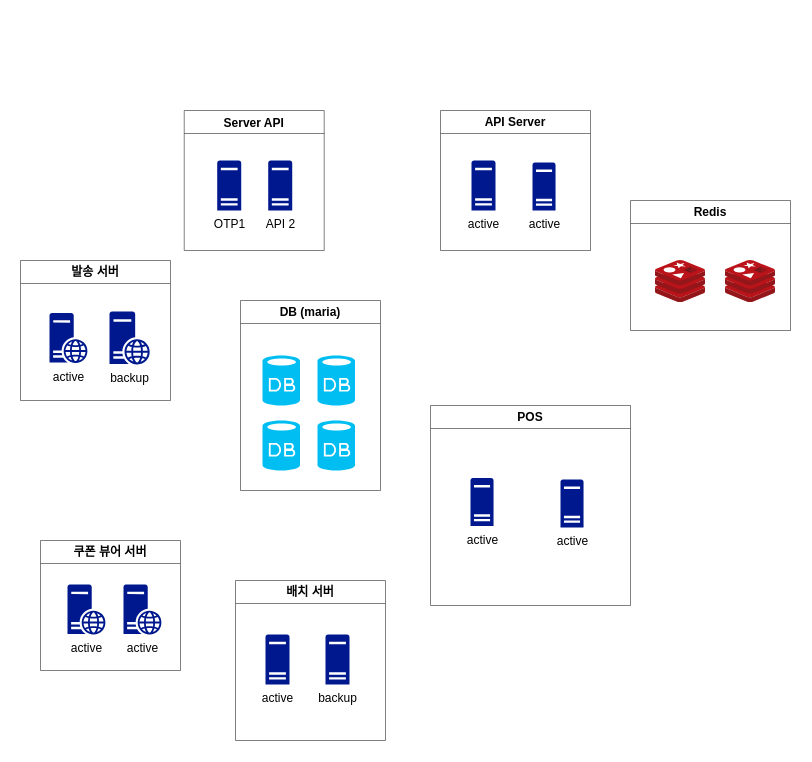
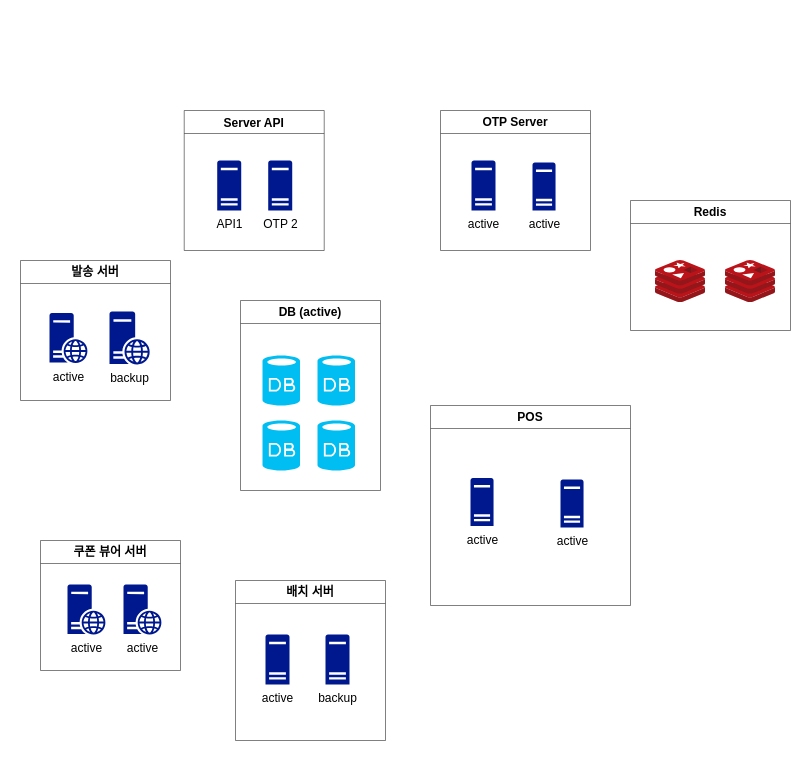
(516, 123) -> (516, 123)
(230, 225) -> (230, 225)
(281, 225) -> (281, 225)
(311, 313) -> (311, 313)
